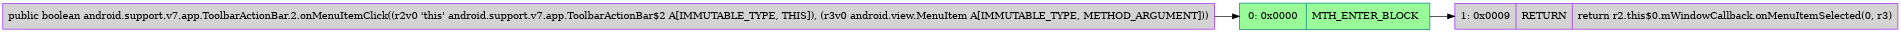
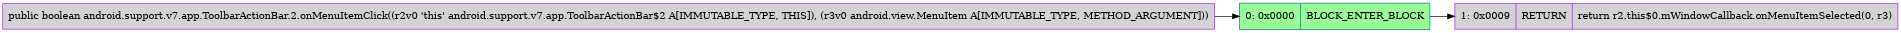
(1365, 16) -> (1365, 16)
